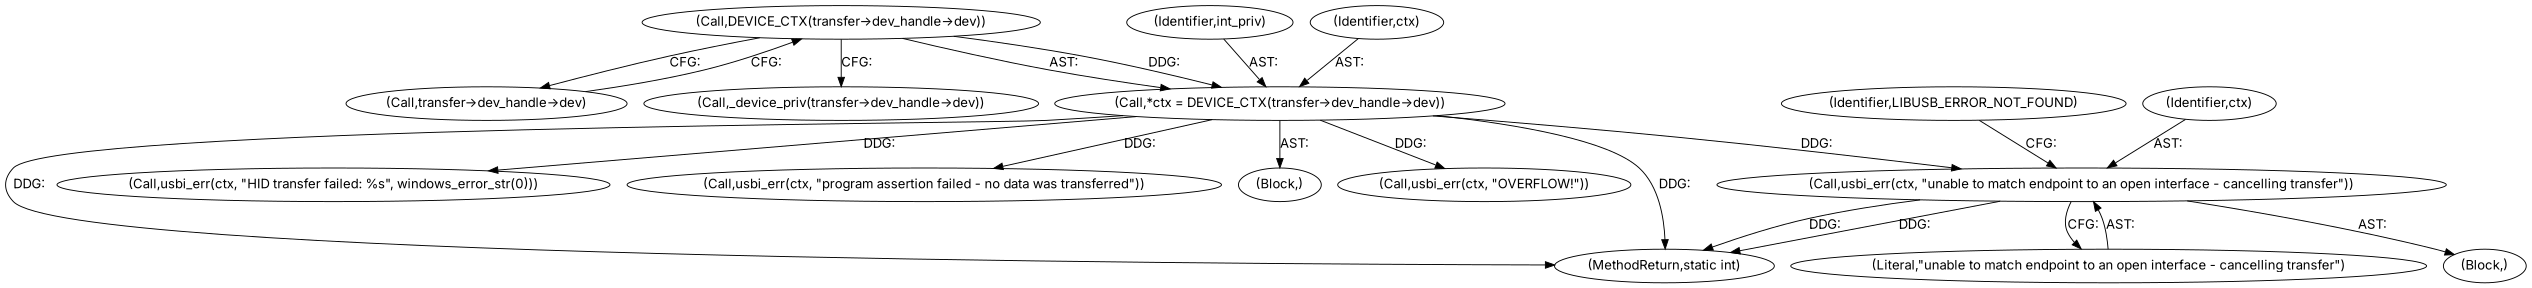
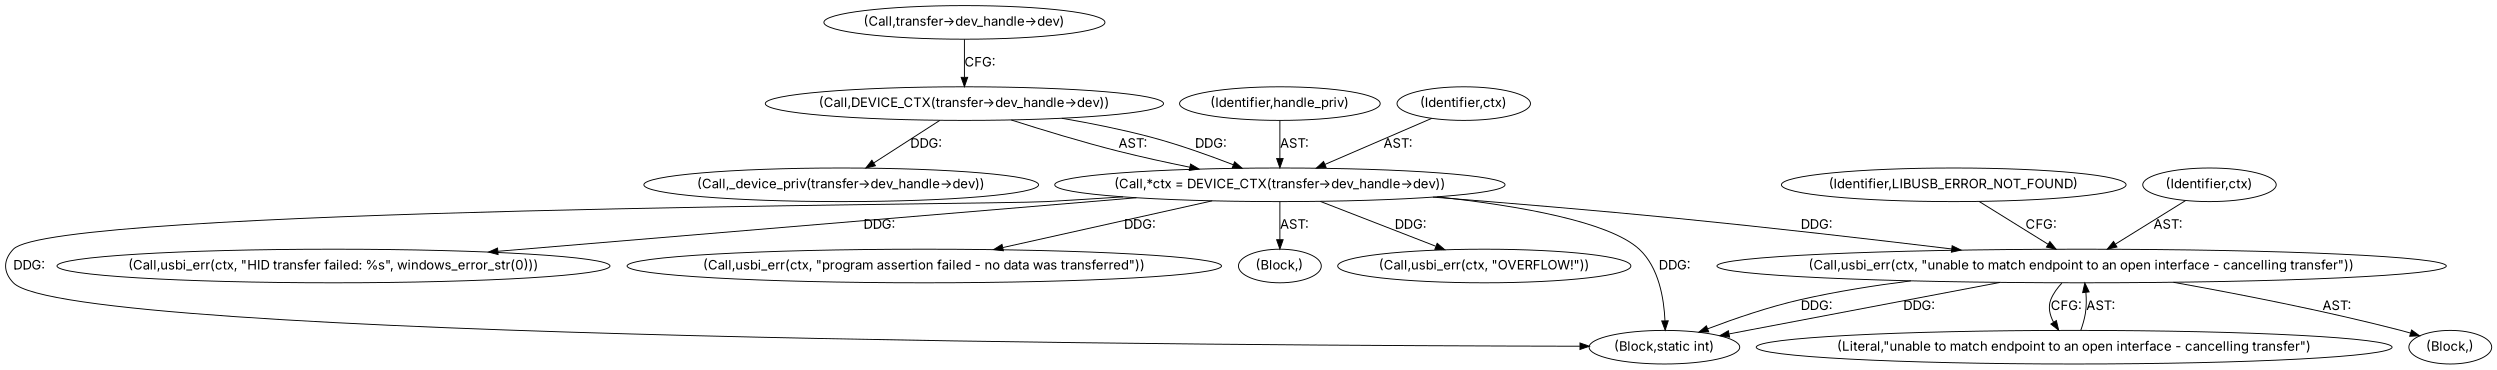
(1210, 22) -> (1280, 104)
(654, 59) -> none
(858, 63) -> (928, 144)
(1664, 266) -> (1664, 347)
